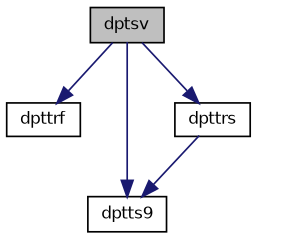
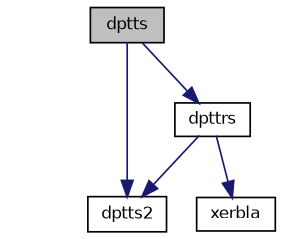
(127, 25) -> (127, 25)
(44, 120) -> none
(127, 214) -> (127, 214)
none -> (236, 214)
